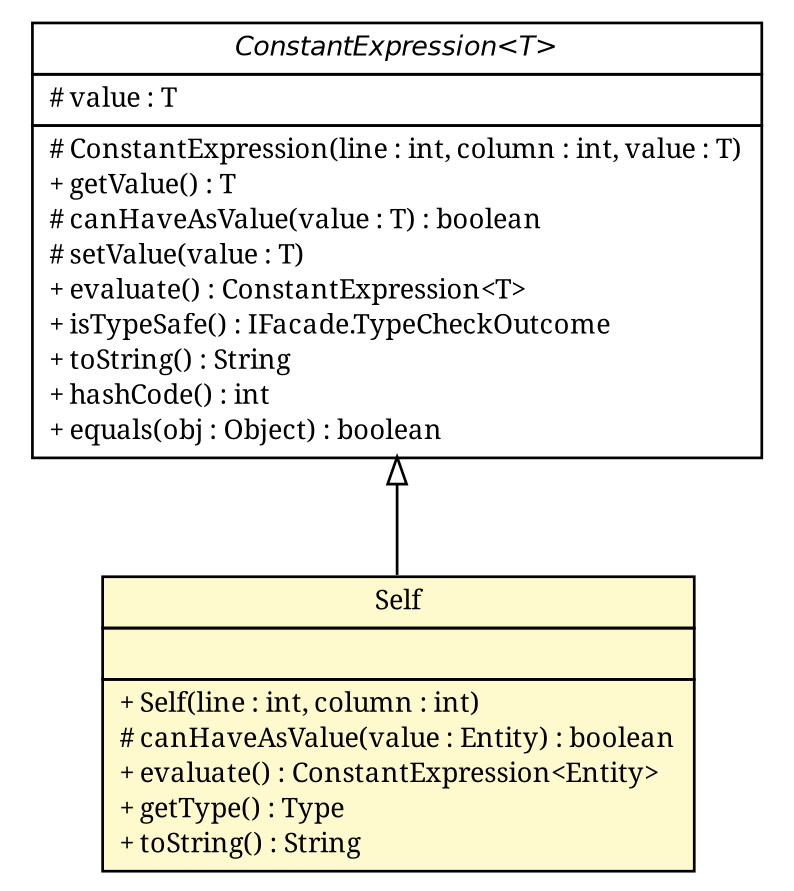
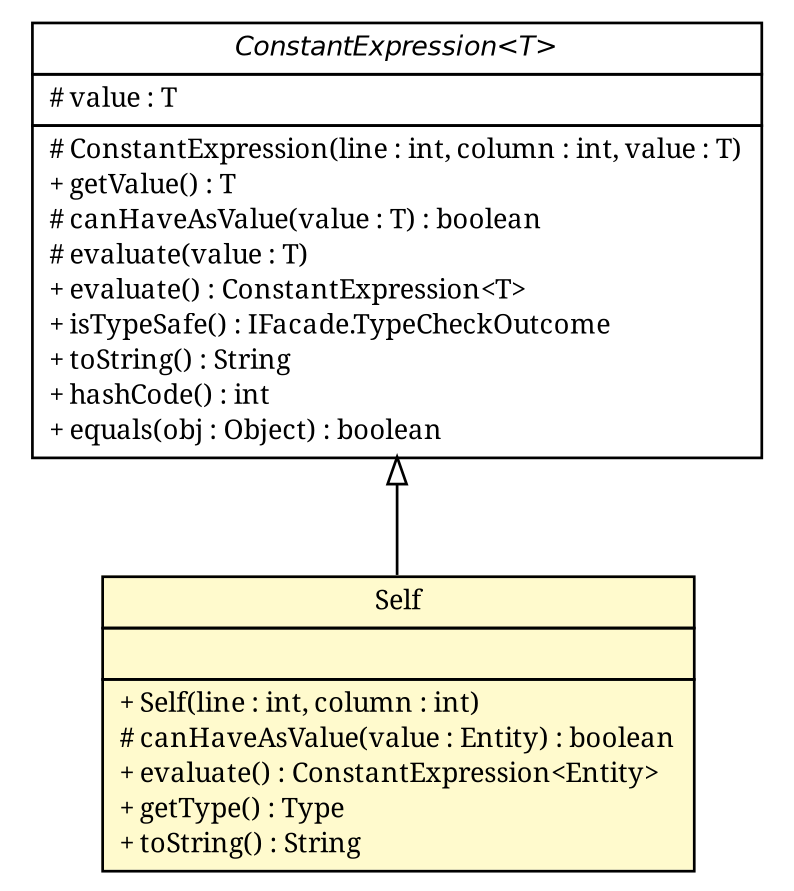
(178, 255) -> (180, 255)
